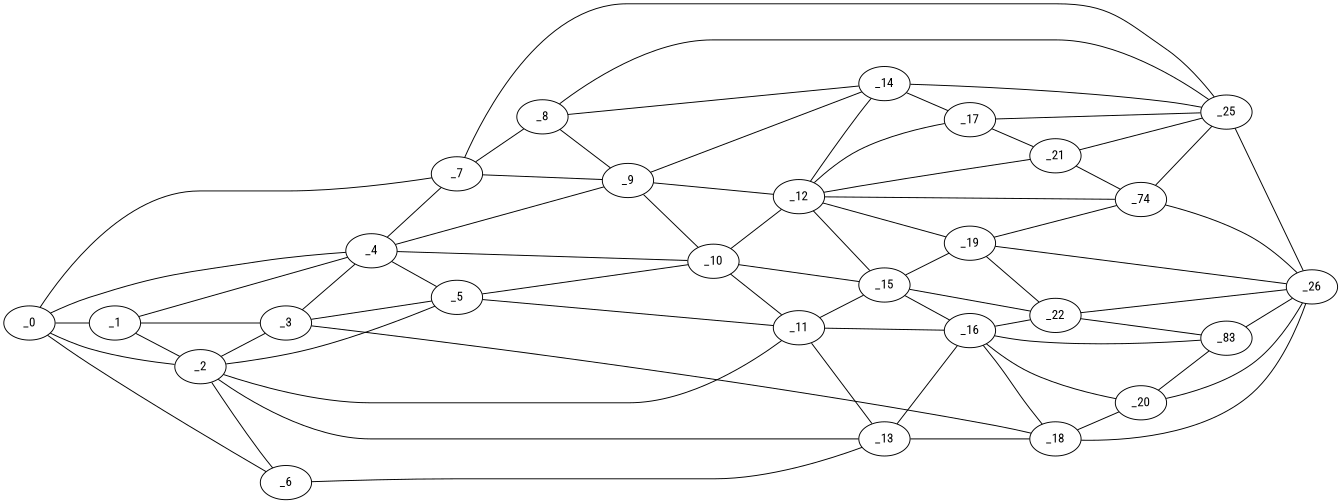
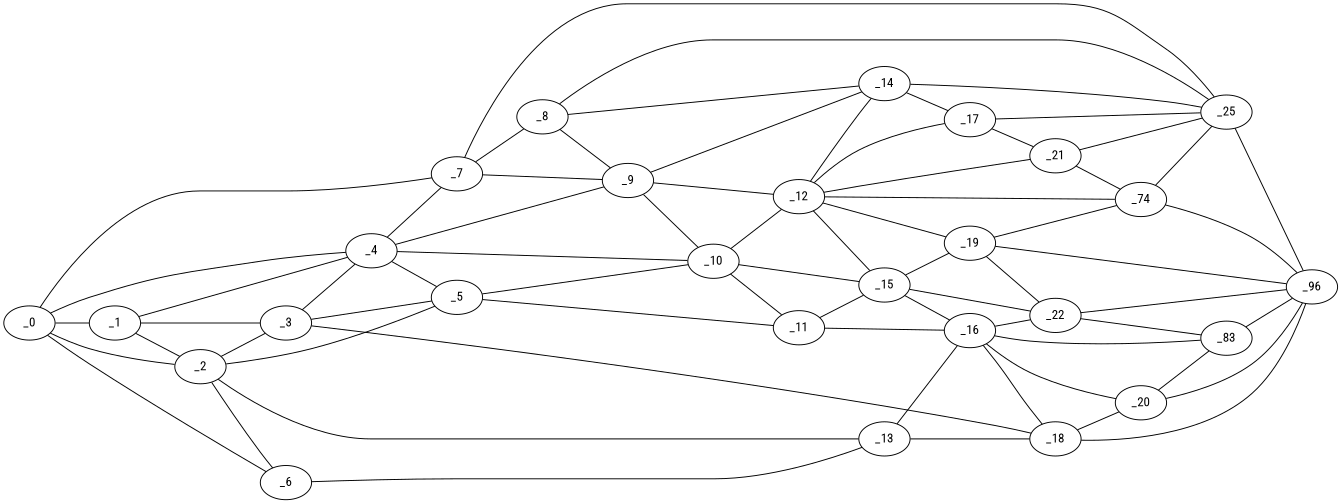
(1312, 287) -> (1312, 287)
(842, 383) -> none
(508, 403) -> none
